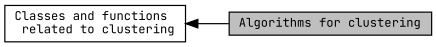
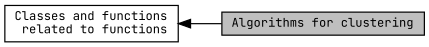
(95, 24) -> (92, 24)
